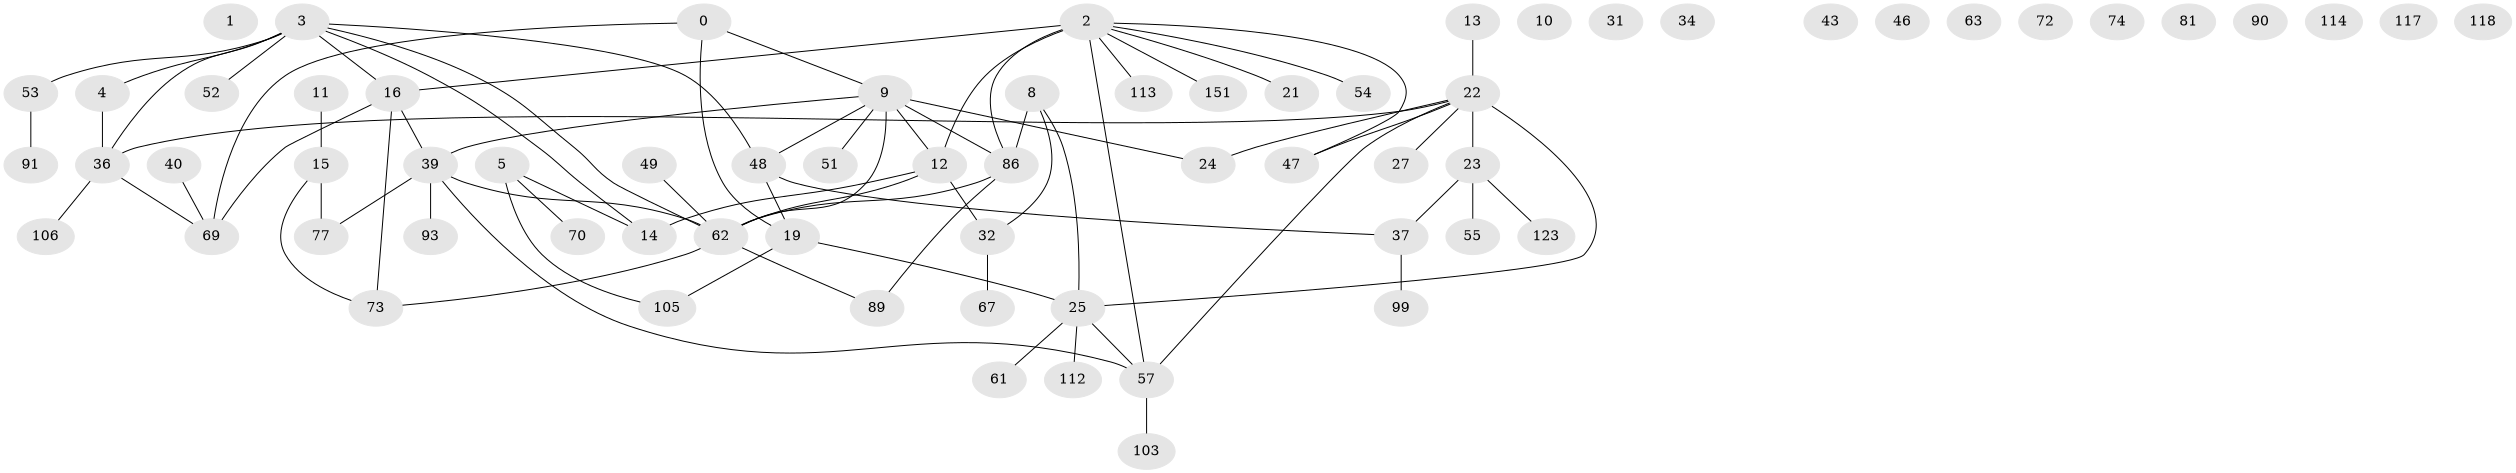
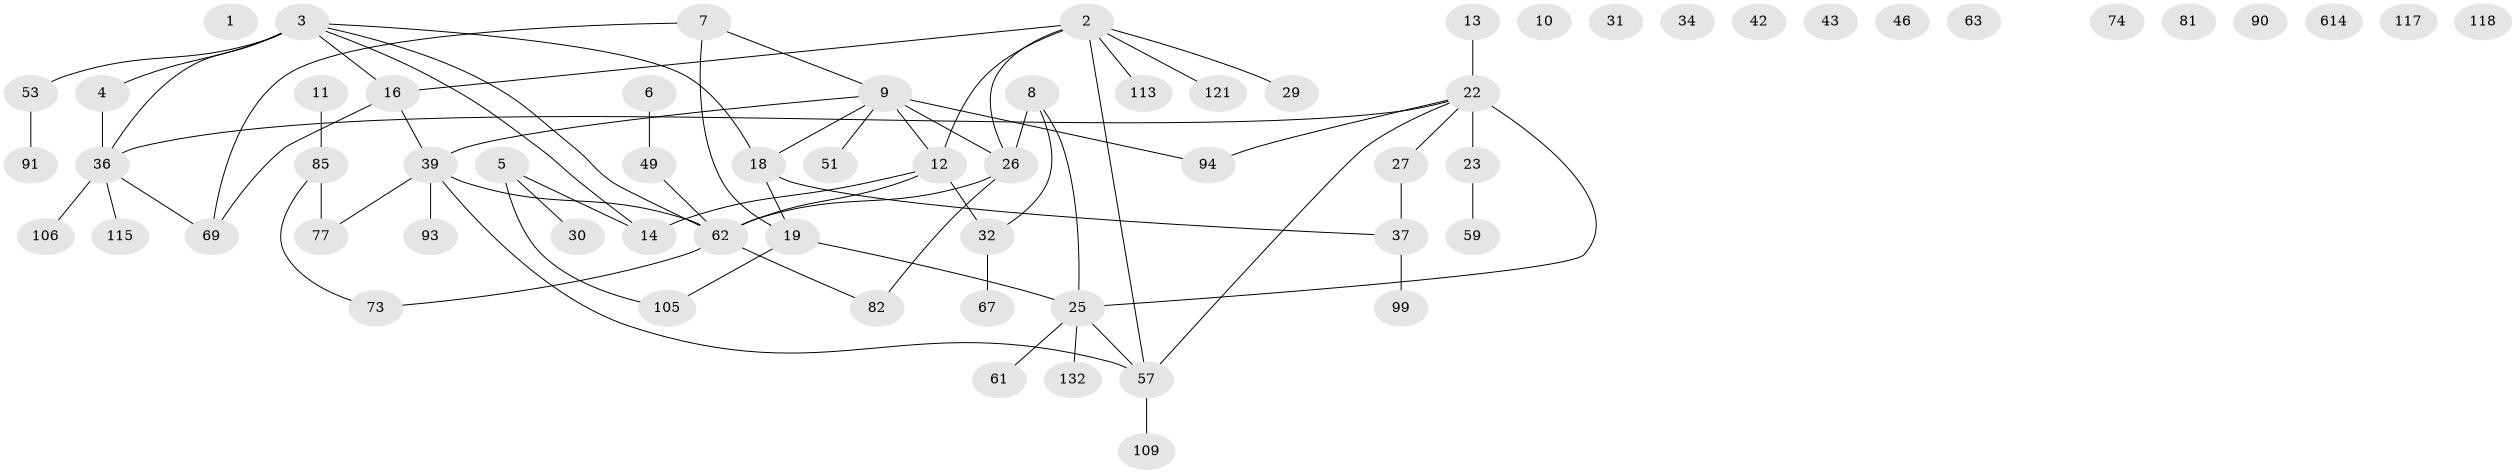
(704, 22) -> (704, 22)
none -> (1759, 22)
(2046, 22) -> none
(2334, 22) -> (2334, 22)
(212, 93) -> none
none -> (649, 93)
(1218, 93) -> (1218, 93)
(1292, 93) -> (1292, 93)
(1363, 93) -> none
(174, 165) -> none
(321, 165) -> (321, 165)
(759, 165) -> (759, 165)
(1011, 165) -> (1011, 165)
(1208, 165) -> (1208, 165)
(1292, 165) -> none
(873, 173) -> none
(1437, 201) -> (1401, 201)
(384, 205) -> none
none -> (120, 237)
(578, 237) -> (578, 237)
(1473, 237) -> (1473, 237)
(1546, 237) -> none
(877, 308) -> (877, 308)
(1073, 380) -> (1073, 380)
(1147, 451) -> (1147, 451)
